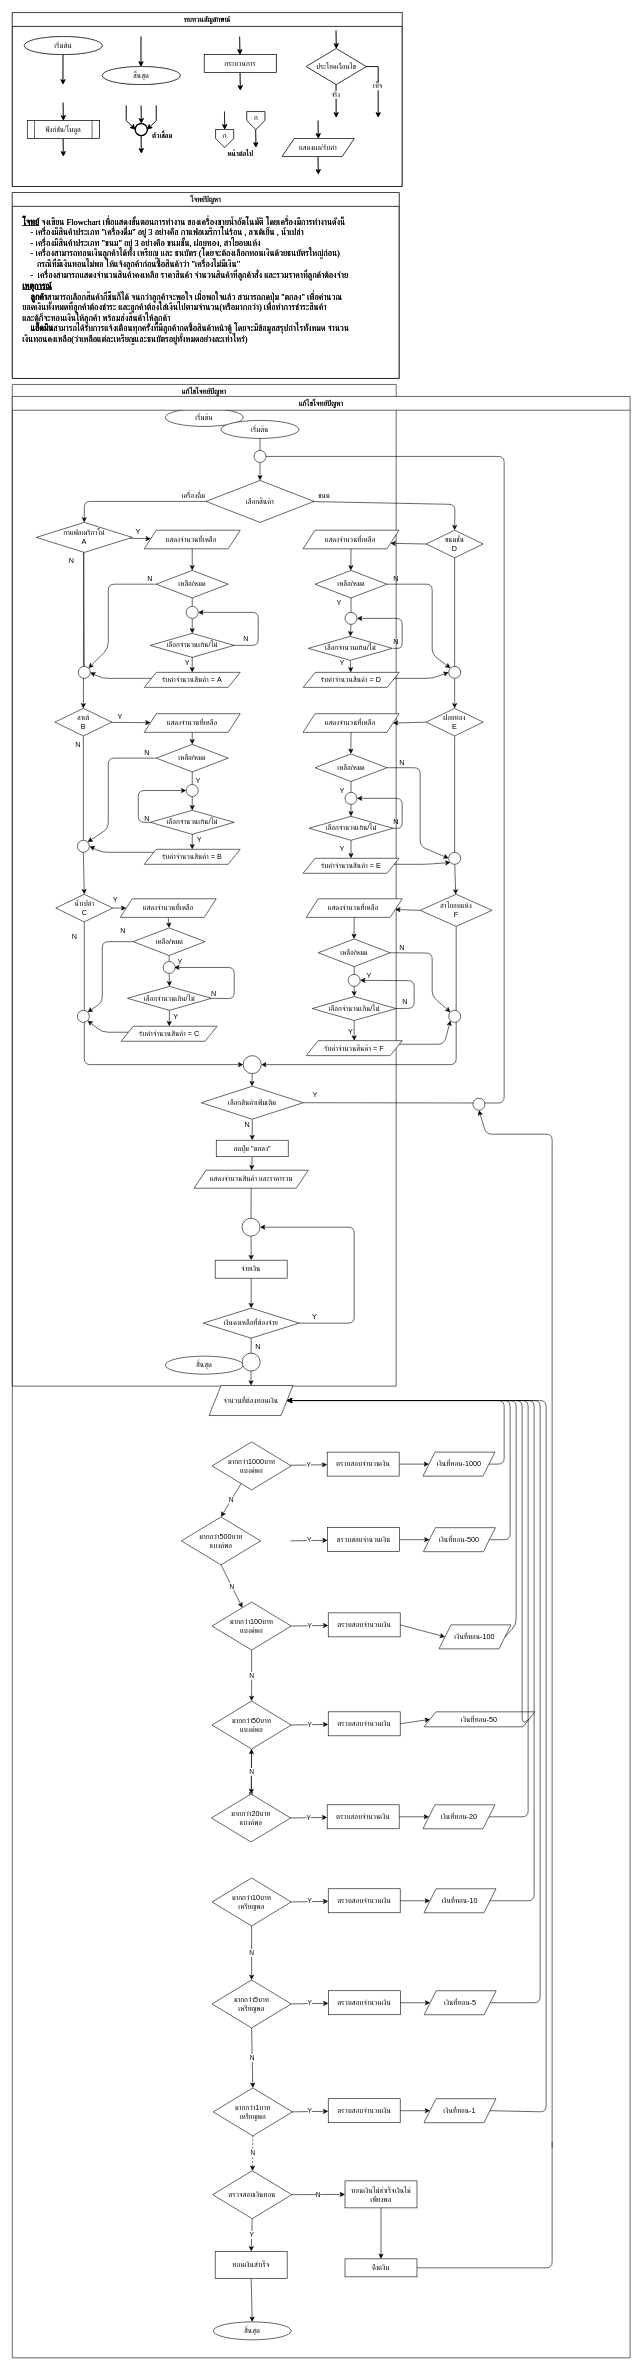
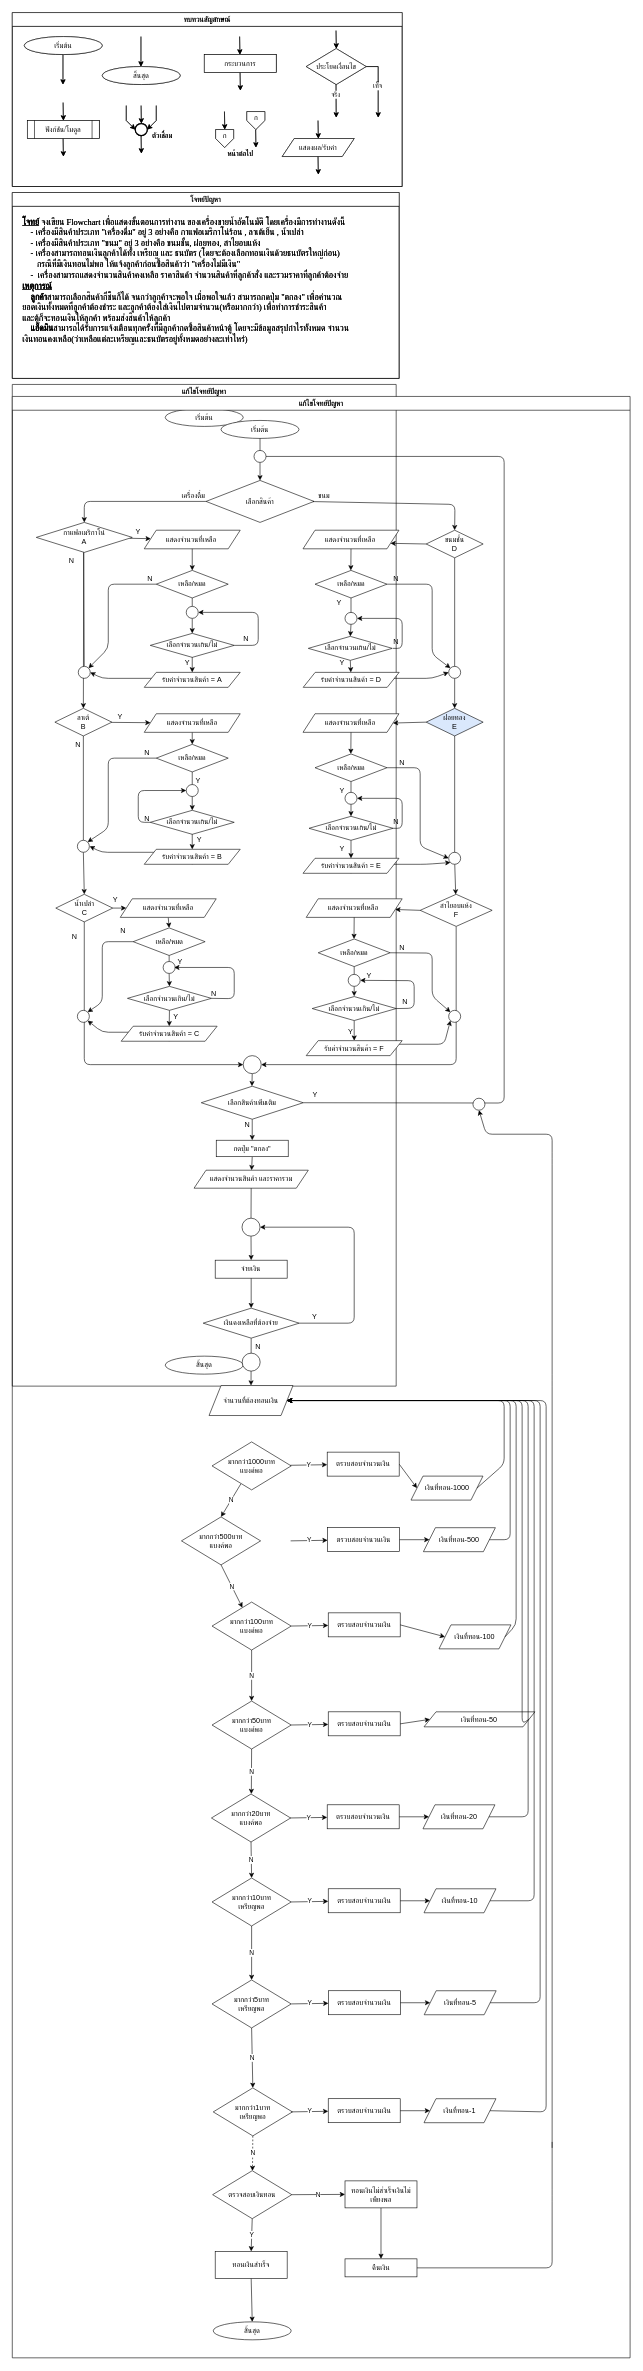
(455, 722) -> (455, 722)
(459, 1464) -> (447, 1488)
(251, 1793) -> (251, 1864)
